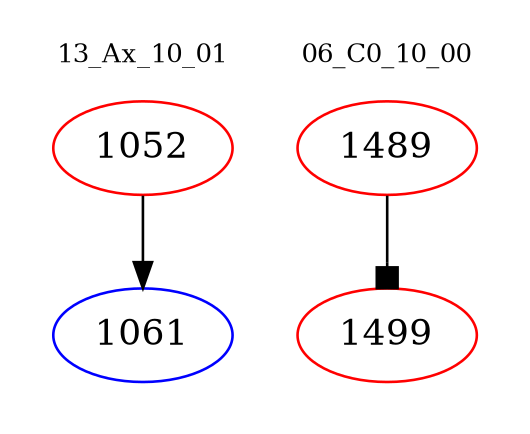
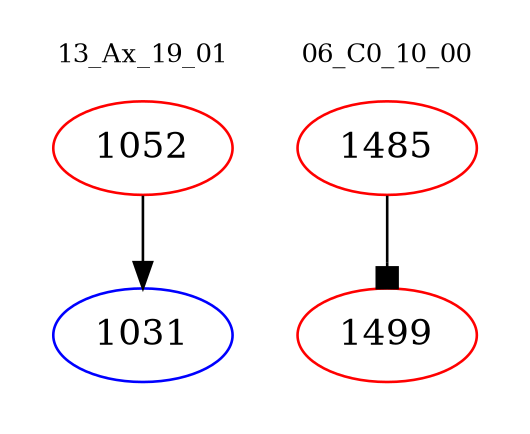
(143, 56) -> (143, 56)
(387, 148) -> (387, 148)
(143, 335) -> (143, 335)
